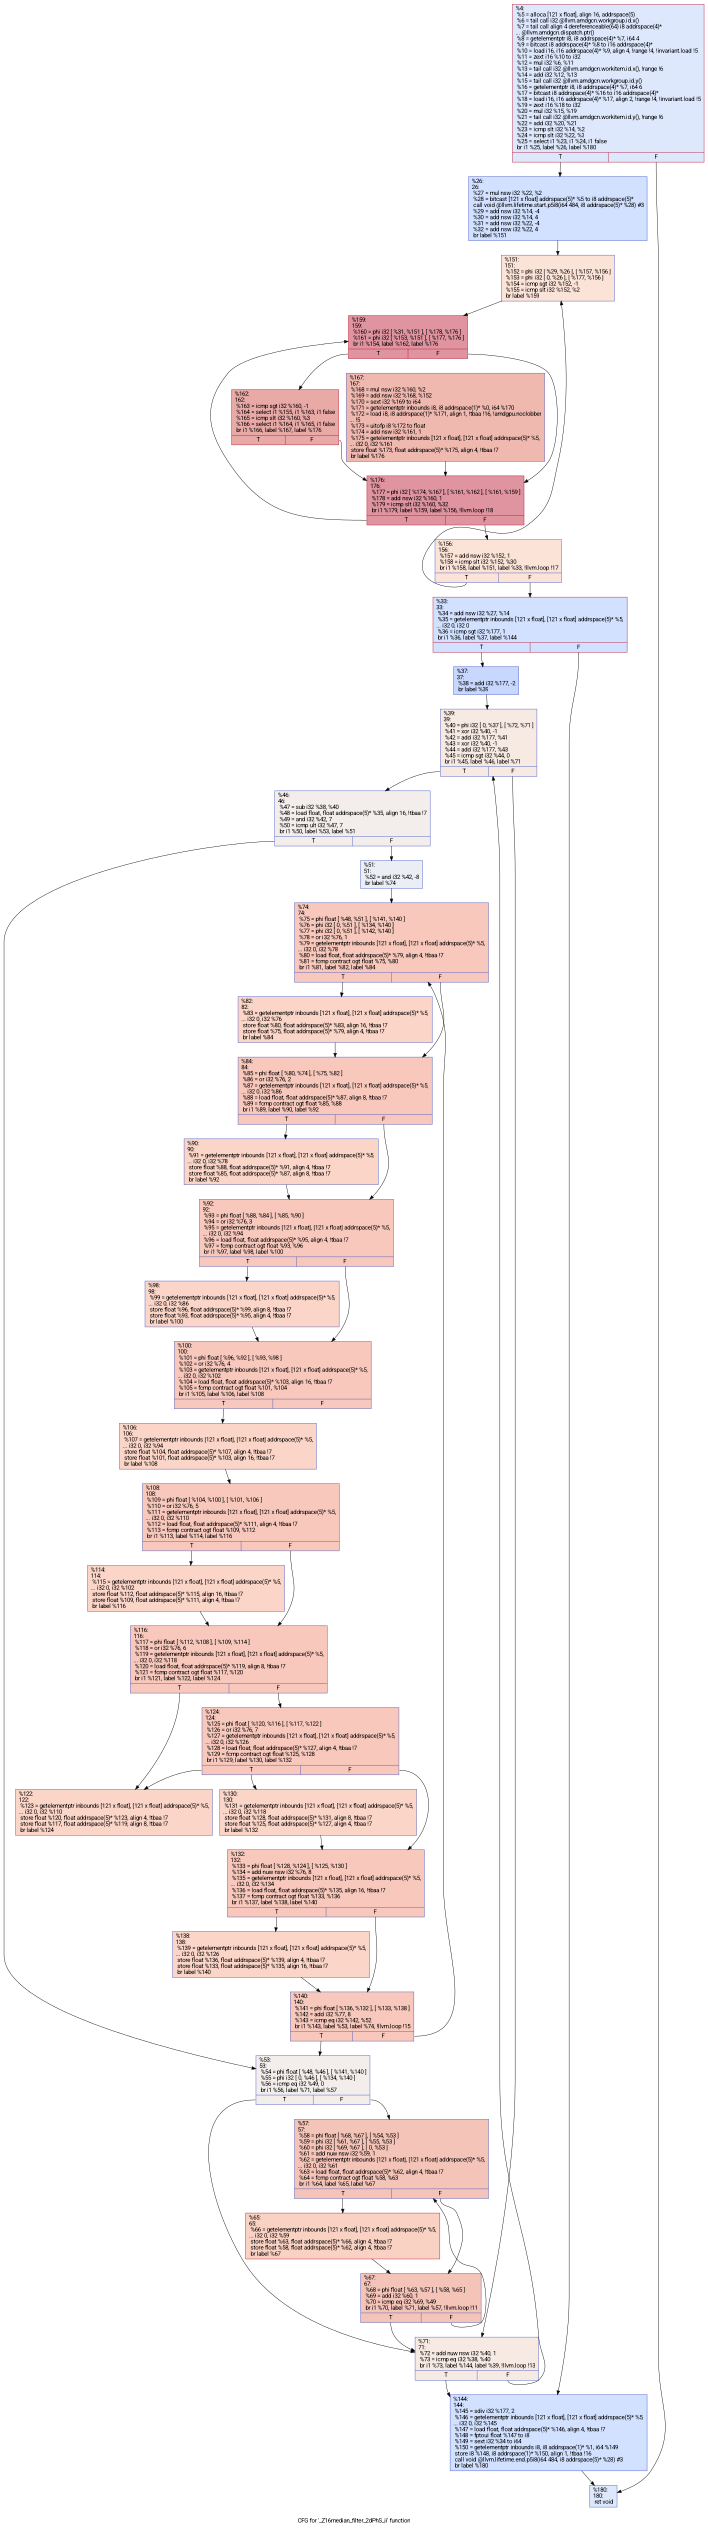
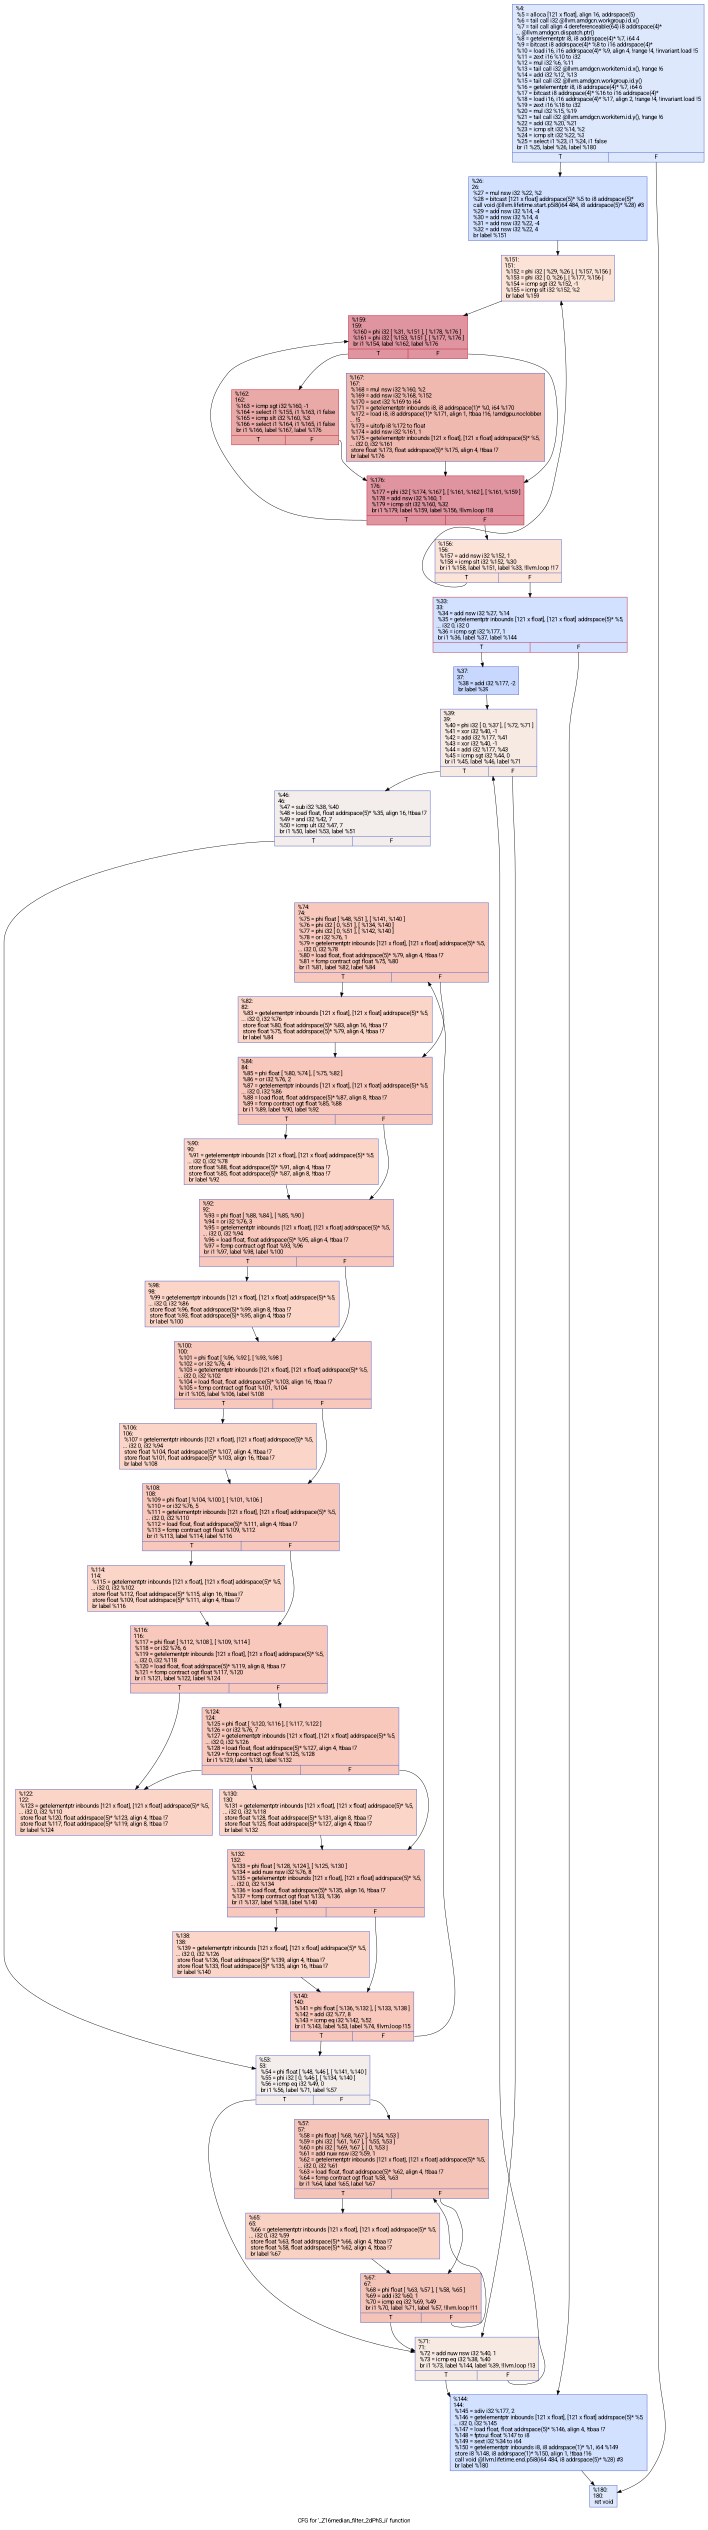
(608, 83) -> (608, 83)
(392, 874) -> none
none -> (327, 1447)
(343, 2236) -> (343, 2236)
